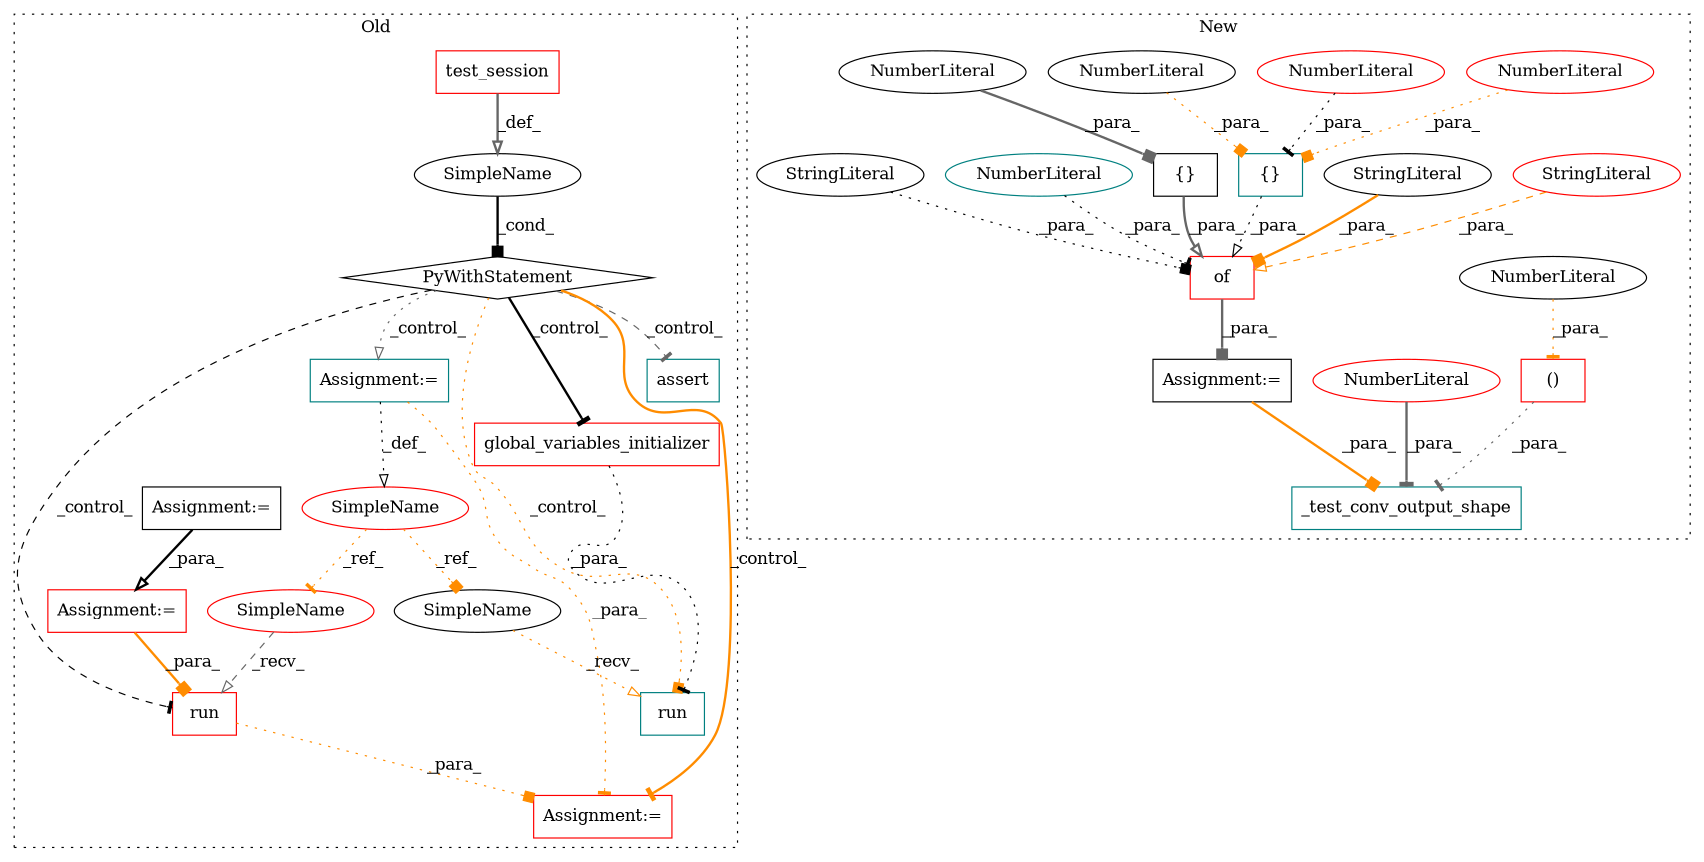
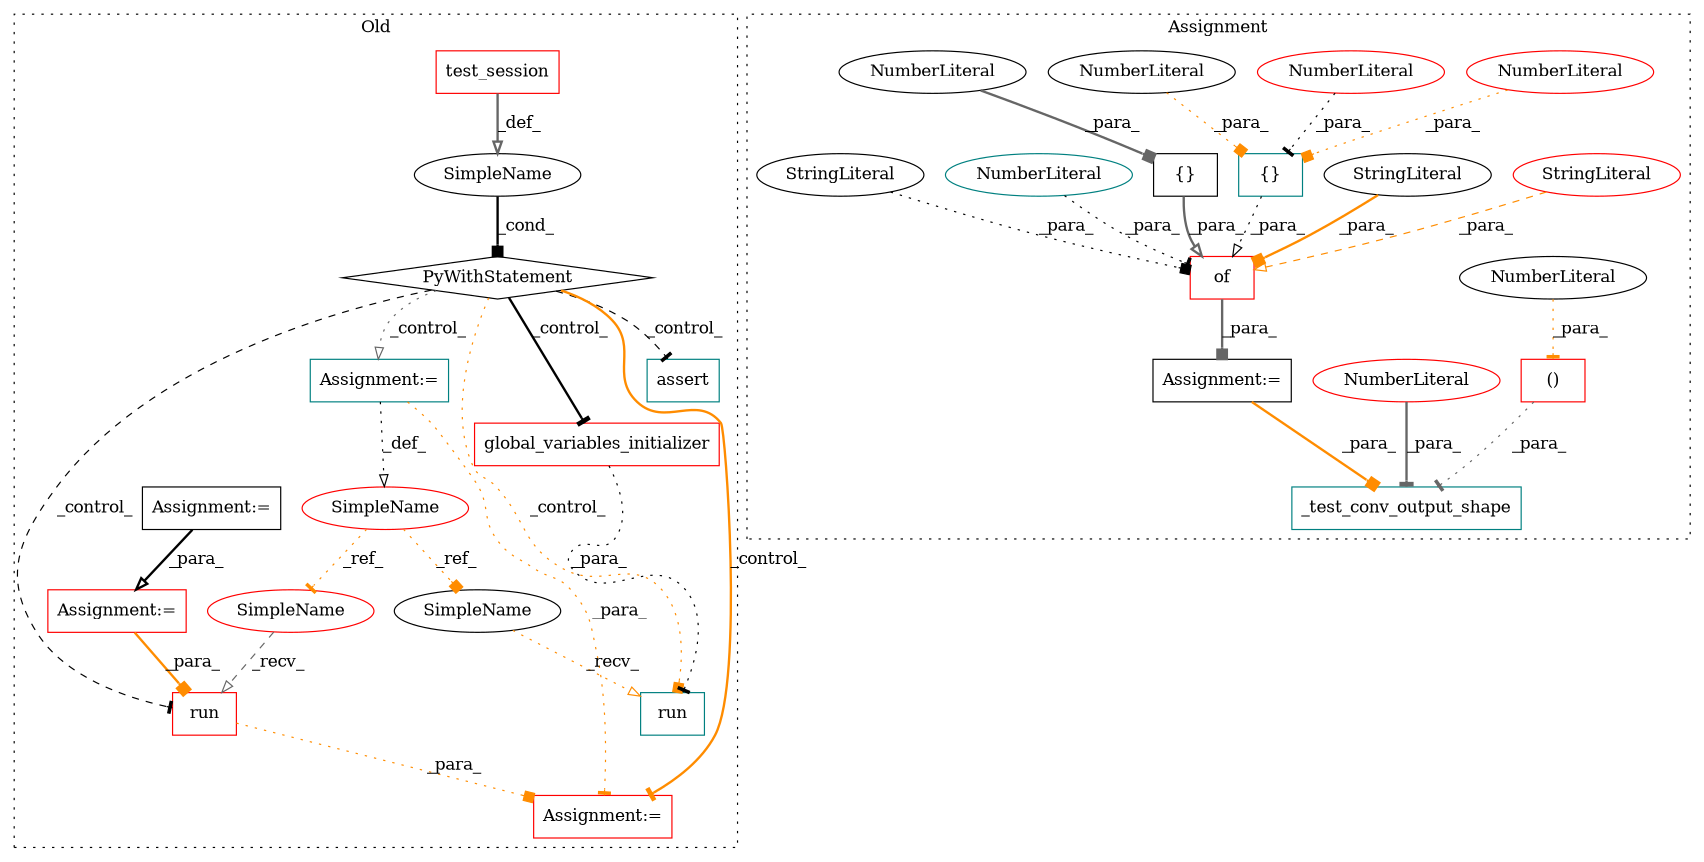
(1219, 28) -> (1219, 28)
(618, 315) -> (618, 315)
